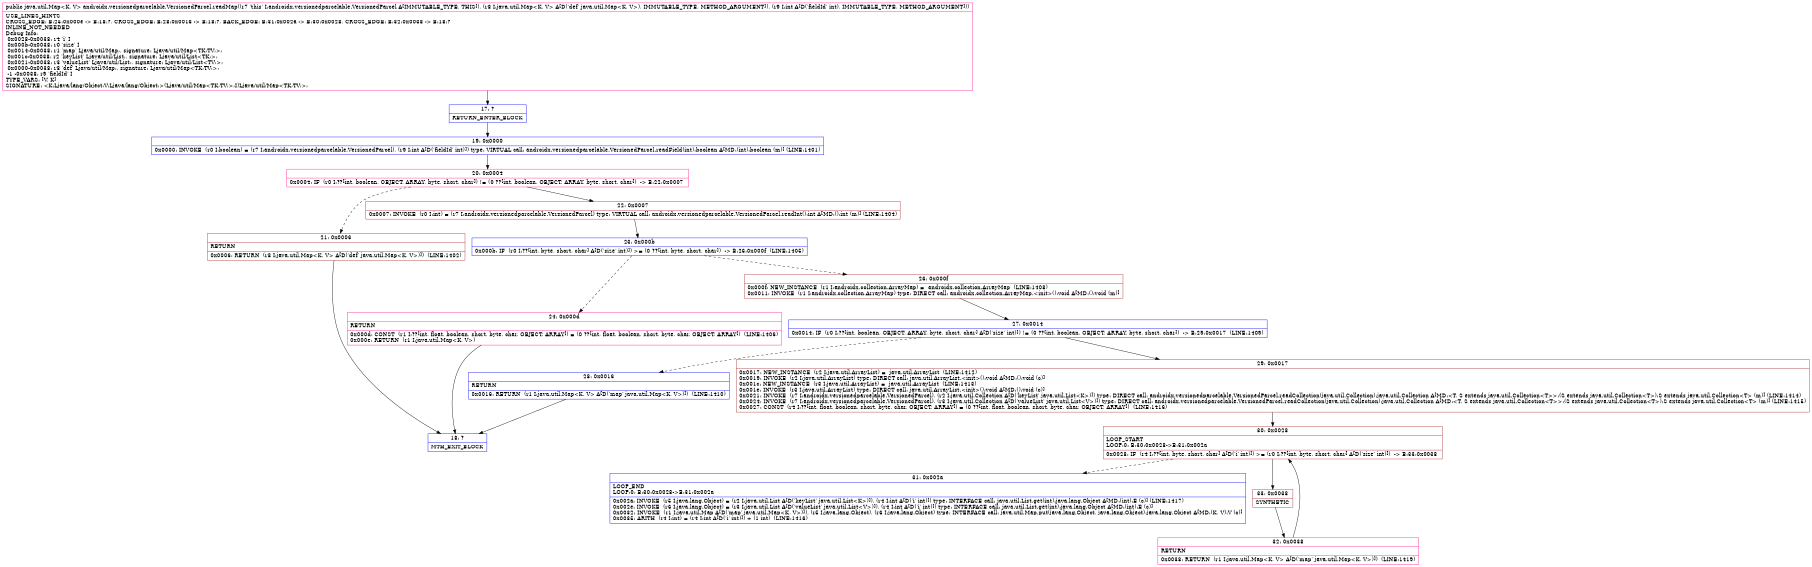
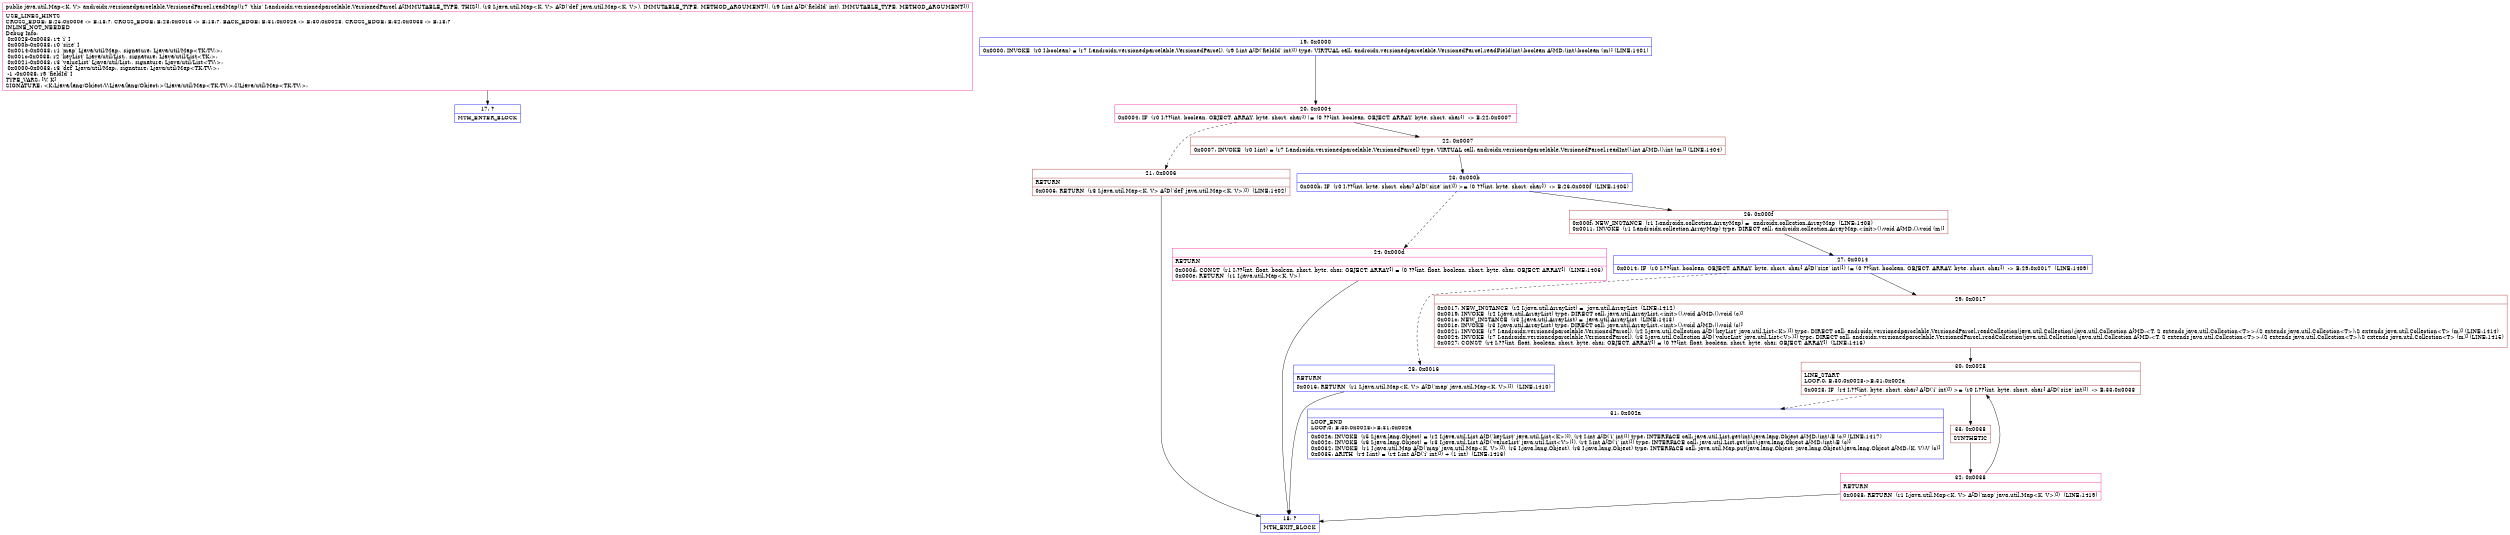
(488, 118) -> (488, 118)
(488, 128) -> none
(774, 265) -> (1599, 201)
(1125, 440) -> (1822, 375)
none -> (1582, 508)
